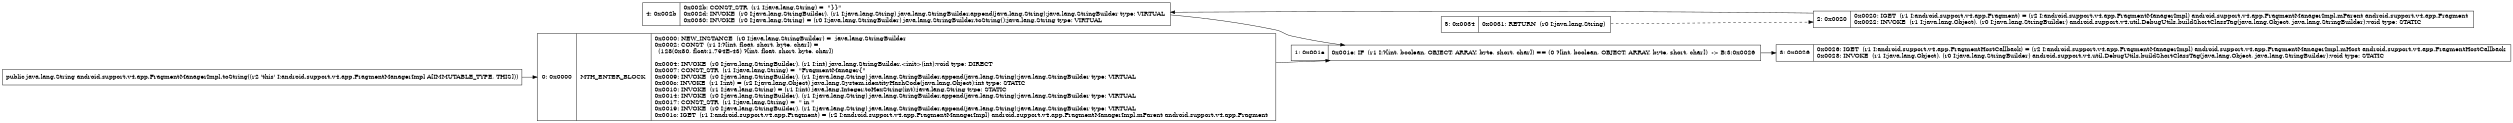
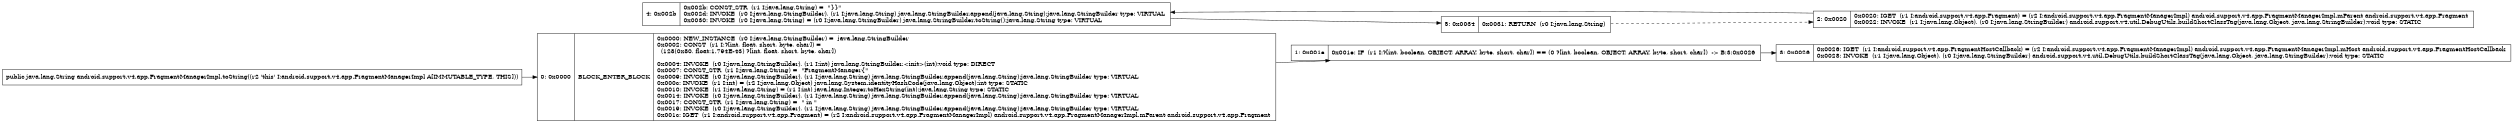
(1256, 26) -> (1304, 21)
(613, 77) -> (614, 77)
